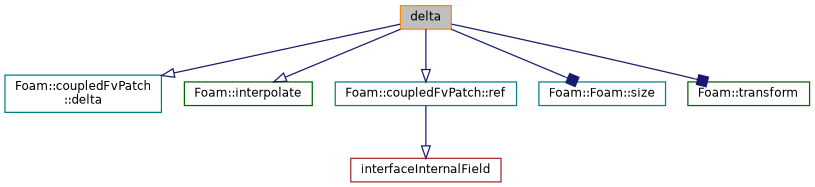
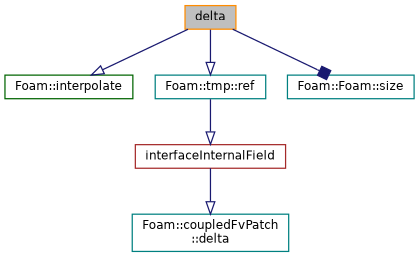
(287, 49) -> (210, 185)
(426, 94) -> (210, 87)
(749, 94) -> none
